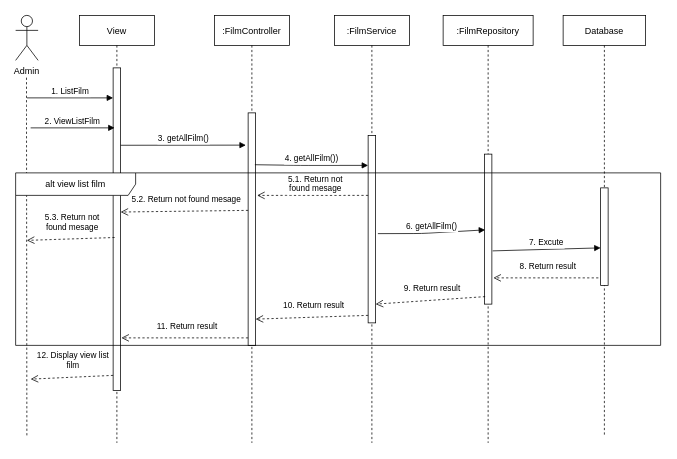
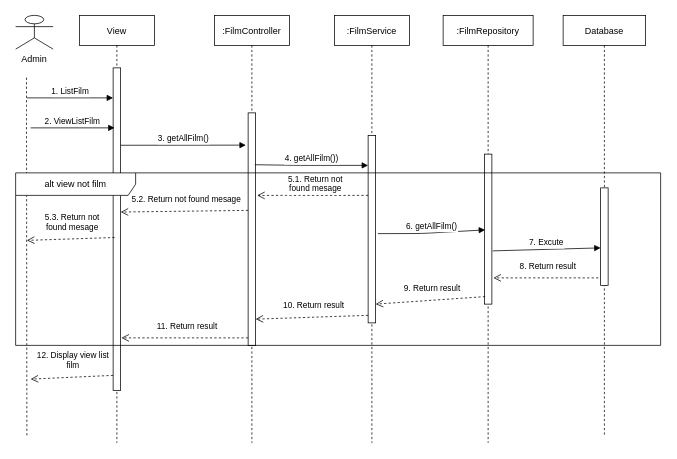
(27, 38) -> (34, 32)
(75, 184) -> (75, 184)
